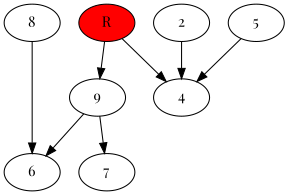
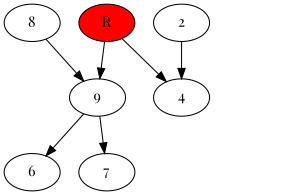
(256, 23) -> none
(32, 92) -> (61, 56)
